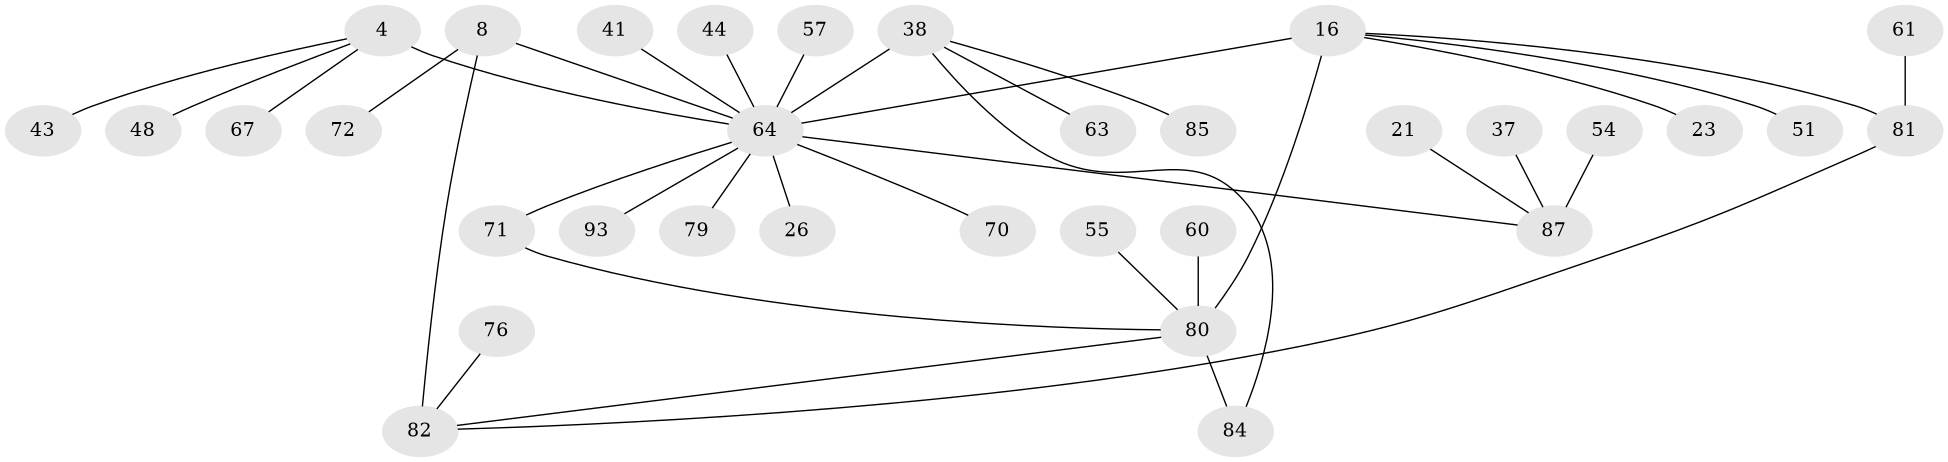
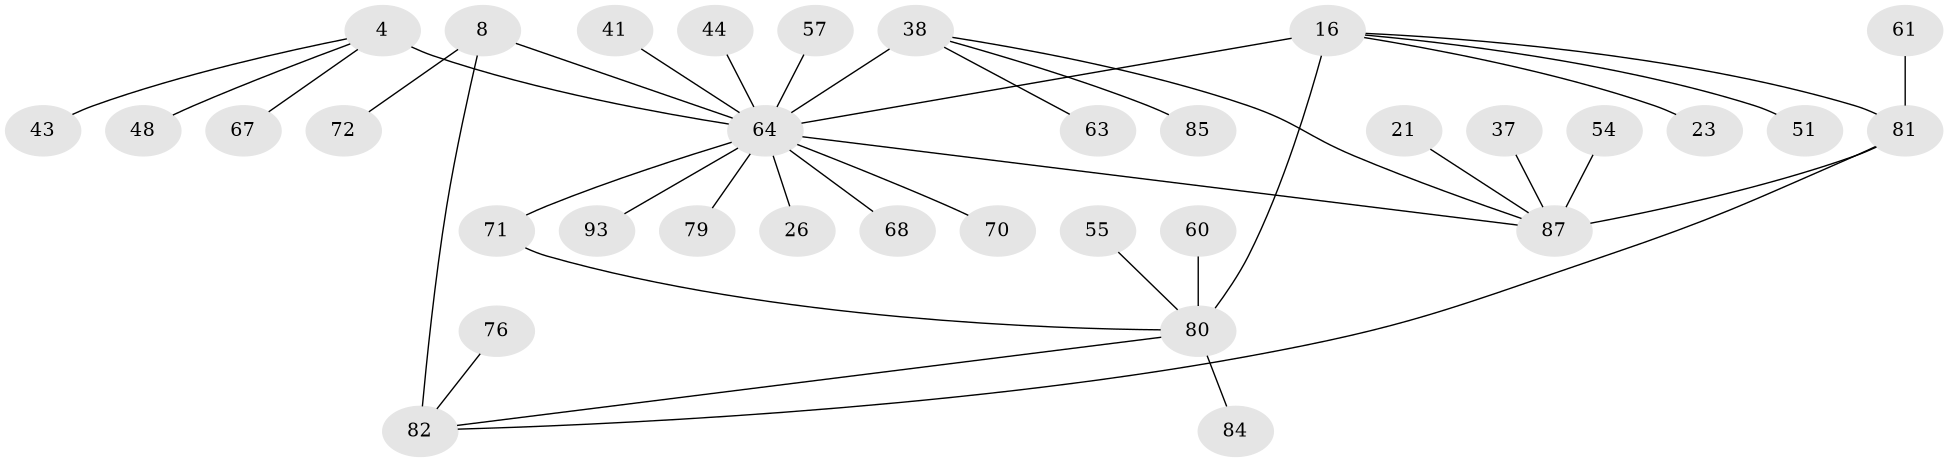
(1180, 170) -> (1244, 105)
none -> (1735, 191)
none -> (898, 231)
